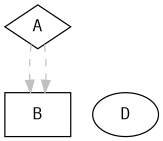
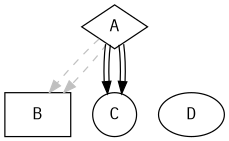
none -> (115, 115)
